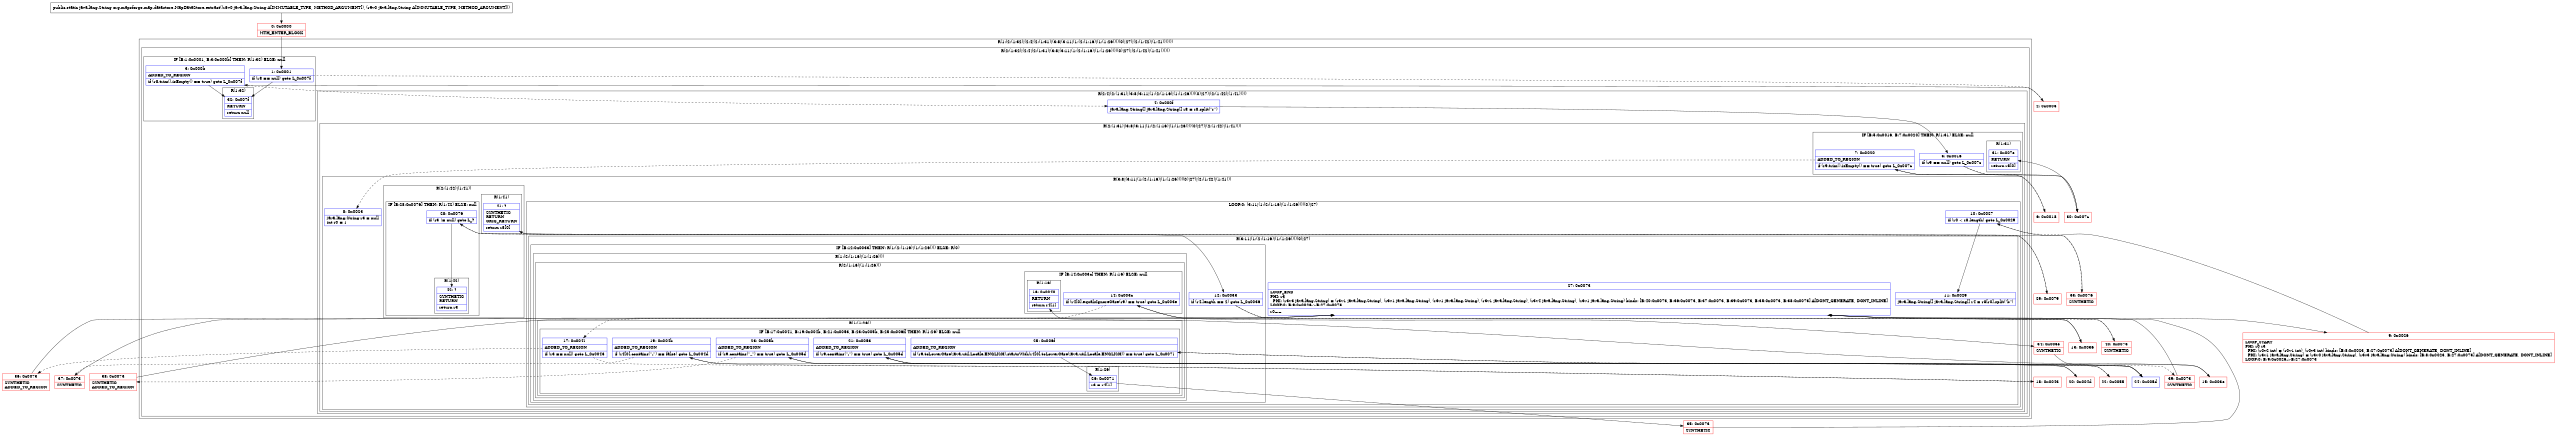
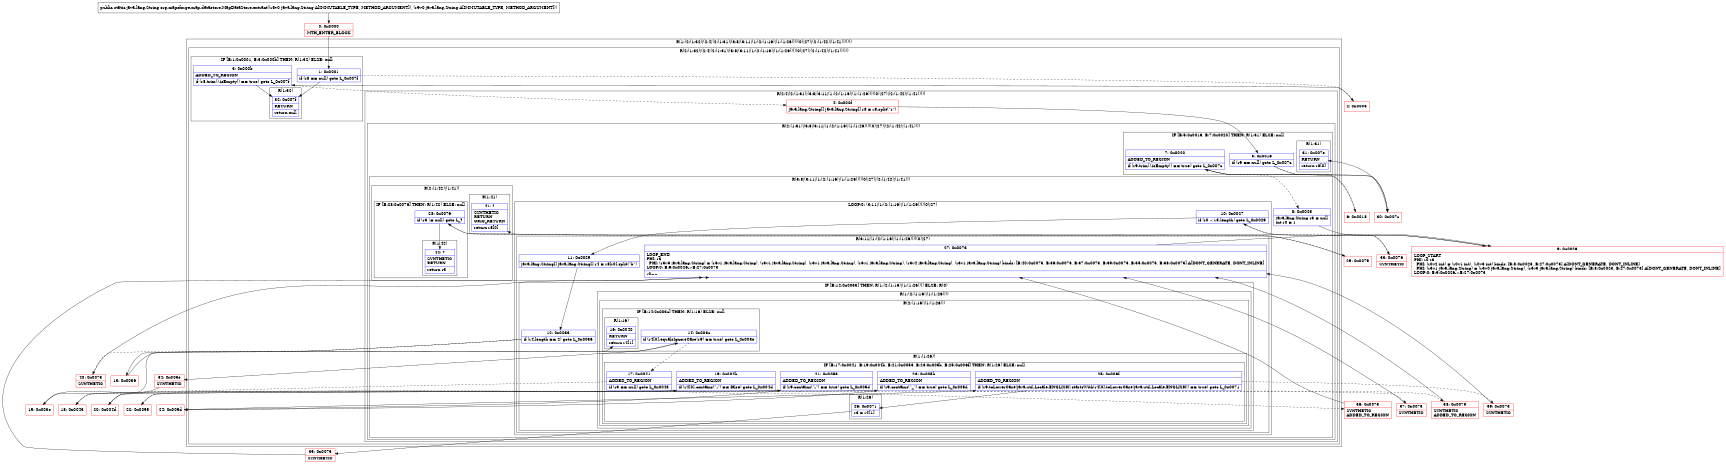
(1164, 106) -> (842, 106)
(885, 234) -> (569, 298)
none -> (1400, 236)
(2146, 382) -> (171, 410)
